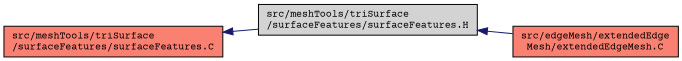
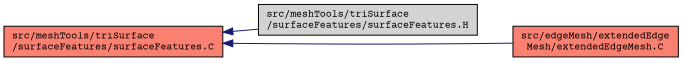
(500, 32) -> (373, 44)
